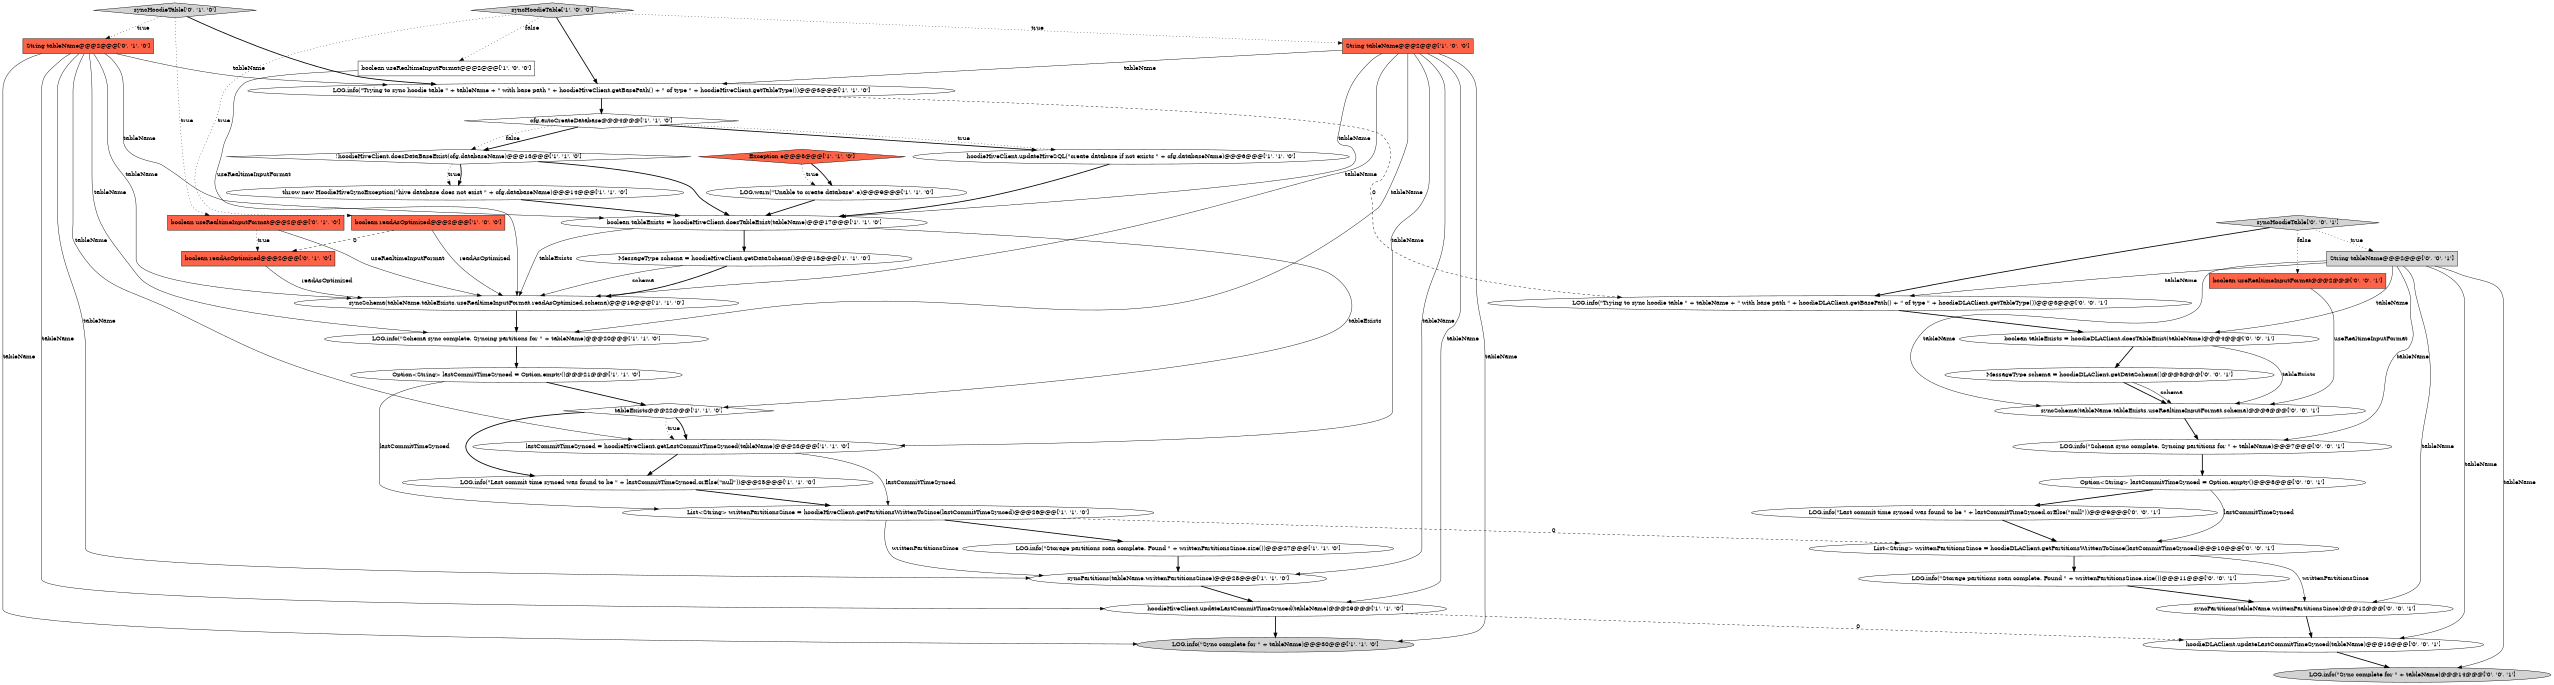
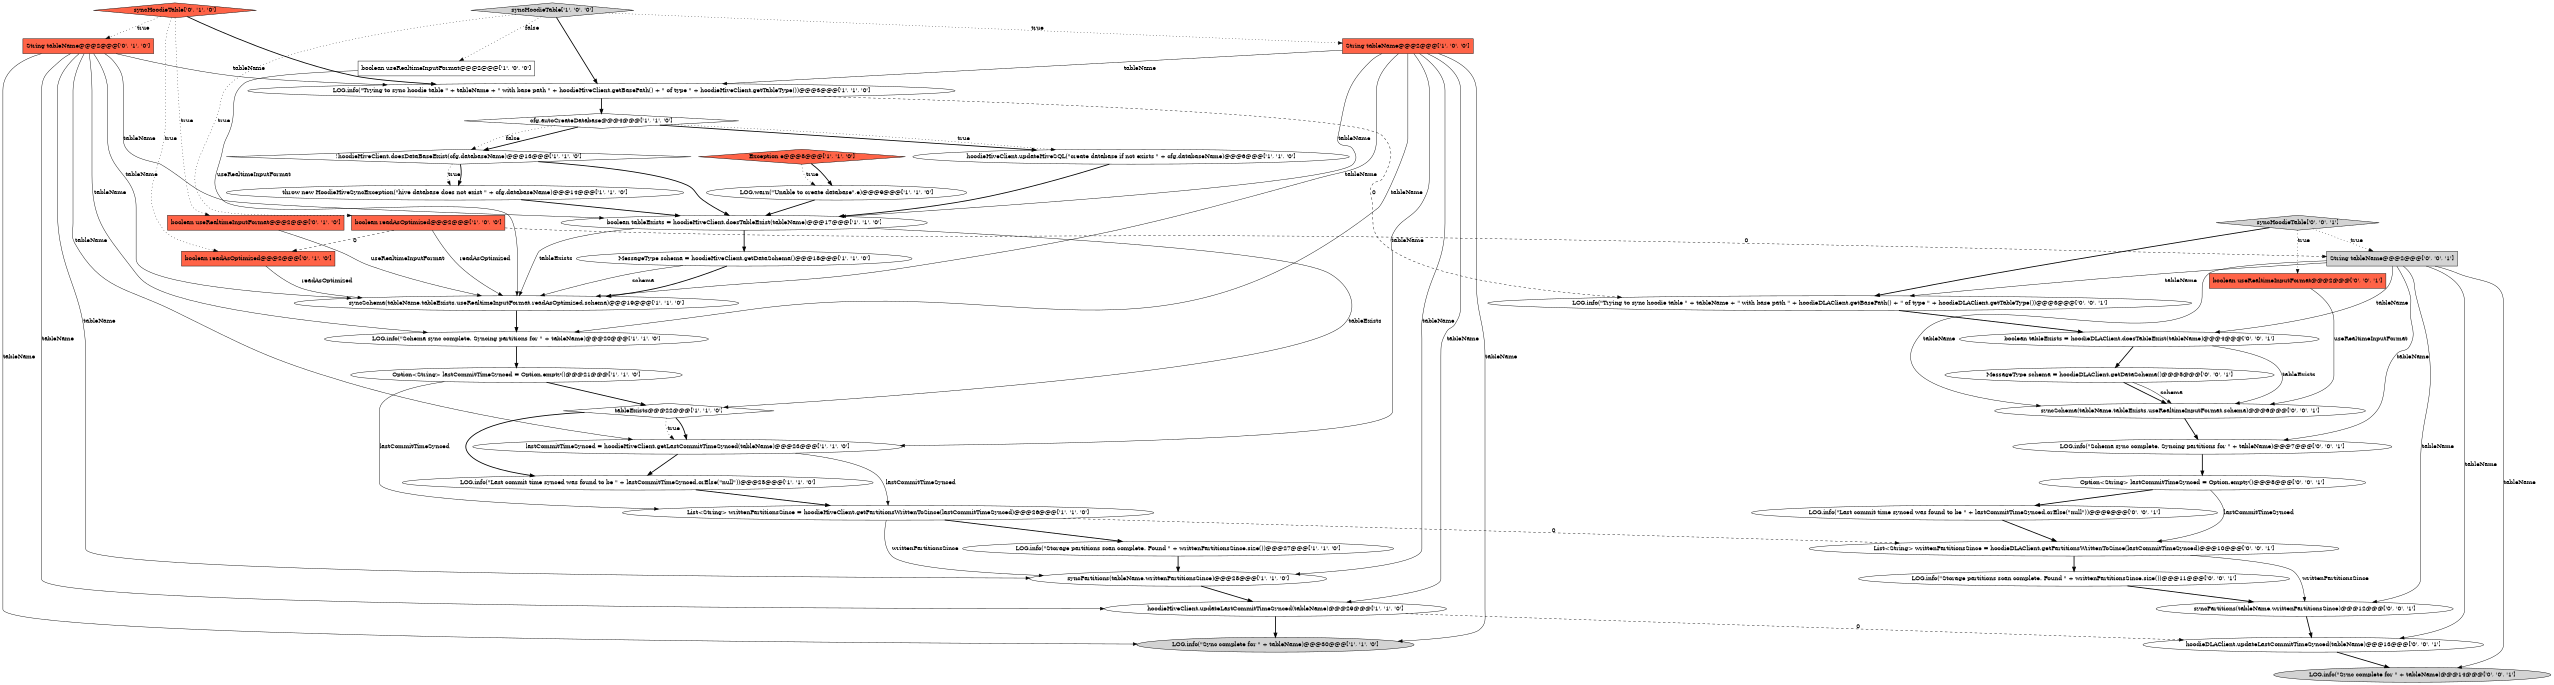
(175, 10) -> (175, 10)
none -> (1414, 237)
(257, 239) -> (161, 153)
(2304, 241) -> (2304, 241)
